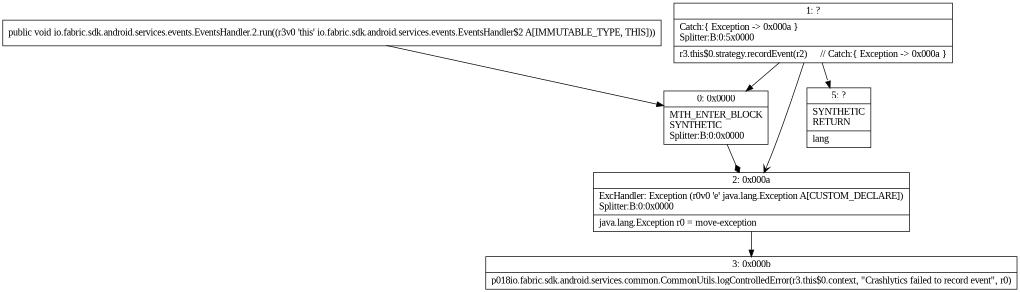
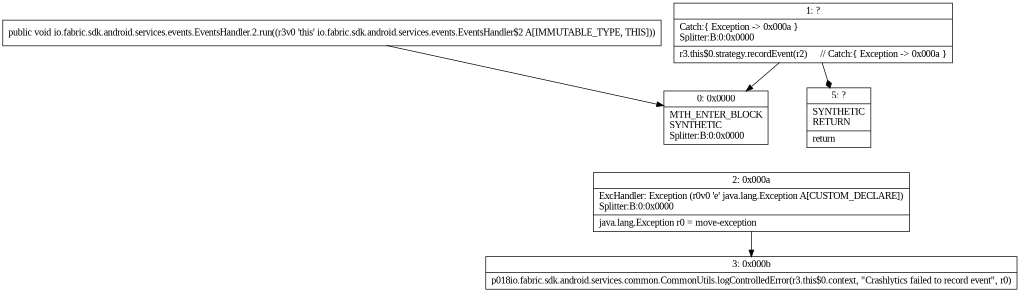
(717, 38) -> (717, 38)
(825, 71) -> (825, 71)
(786, 115) -> none
(821, 139) -> (824, 139)
(731, 155) -> none
